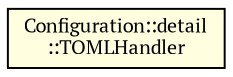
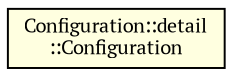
(116, 38) -> (116, 38)
